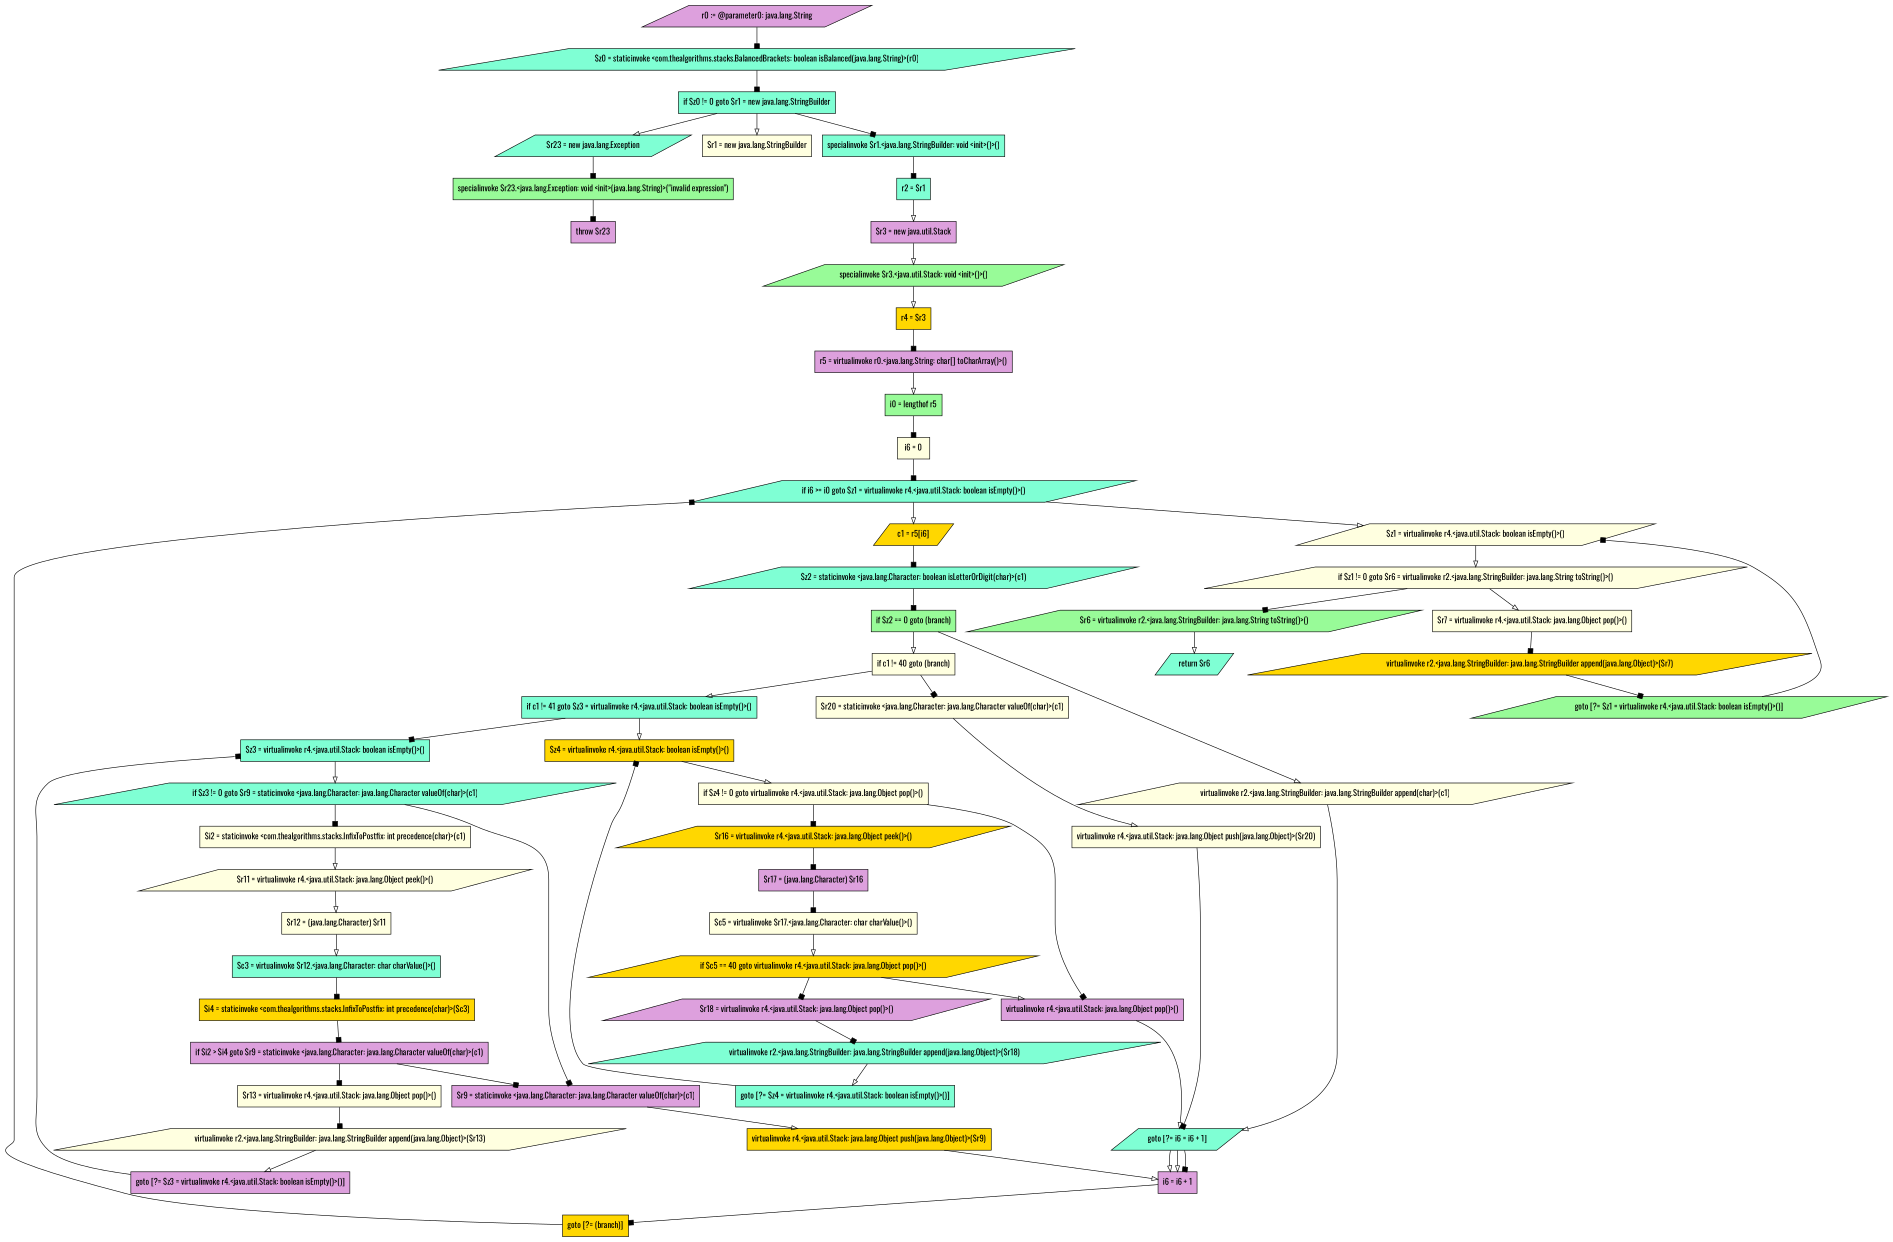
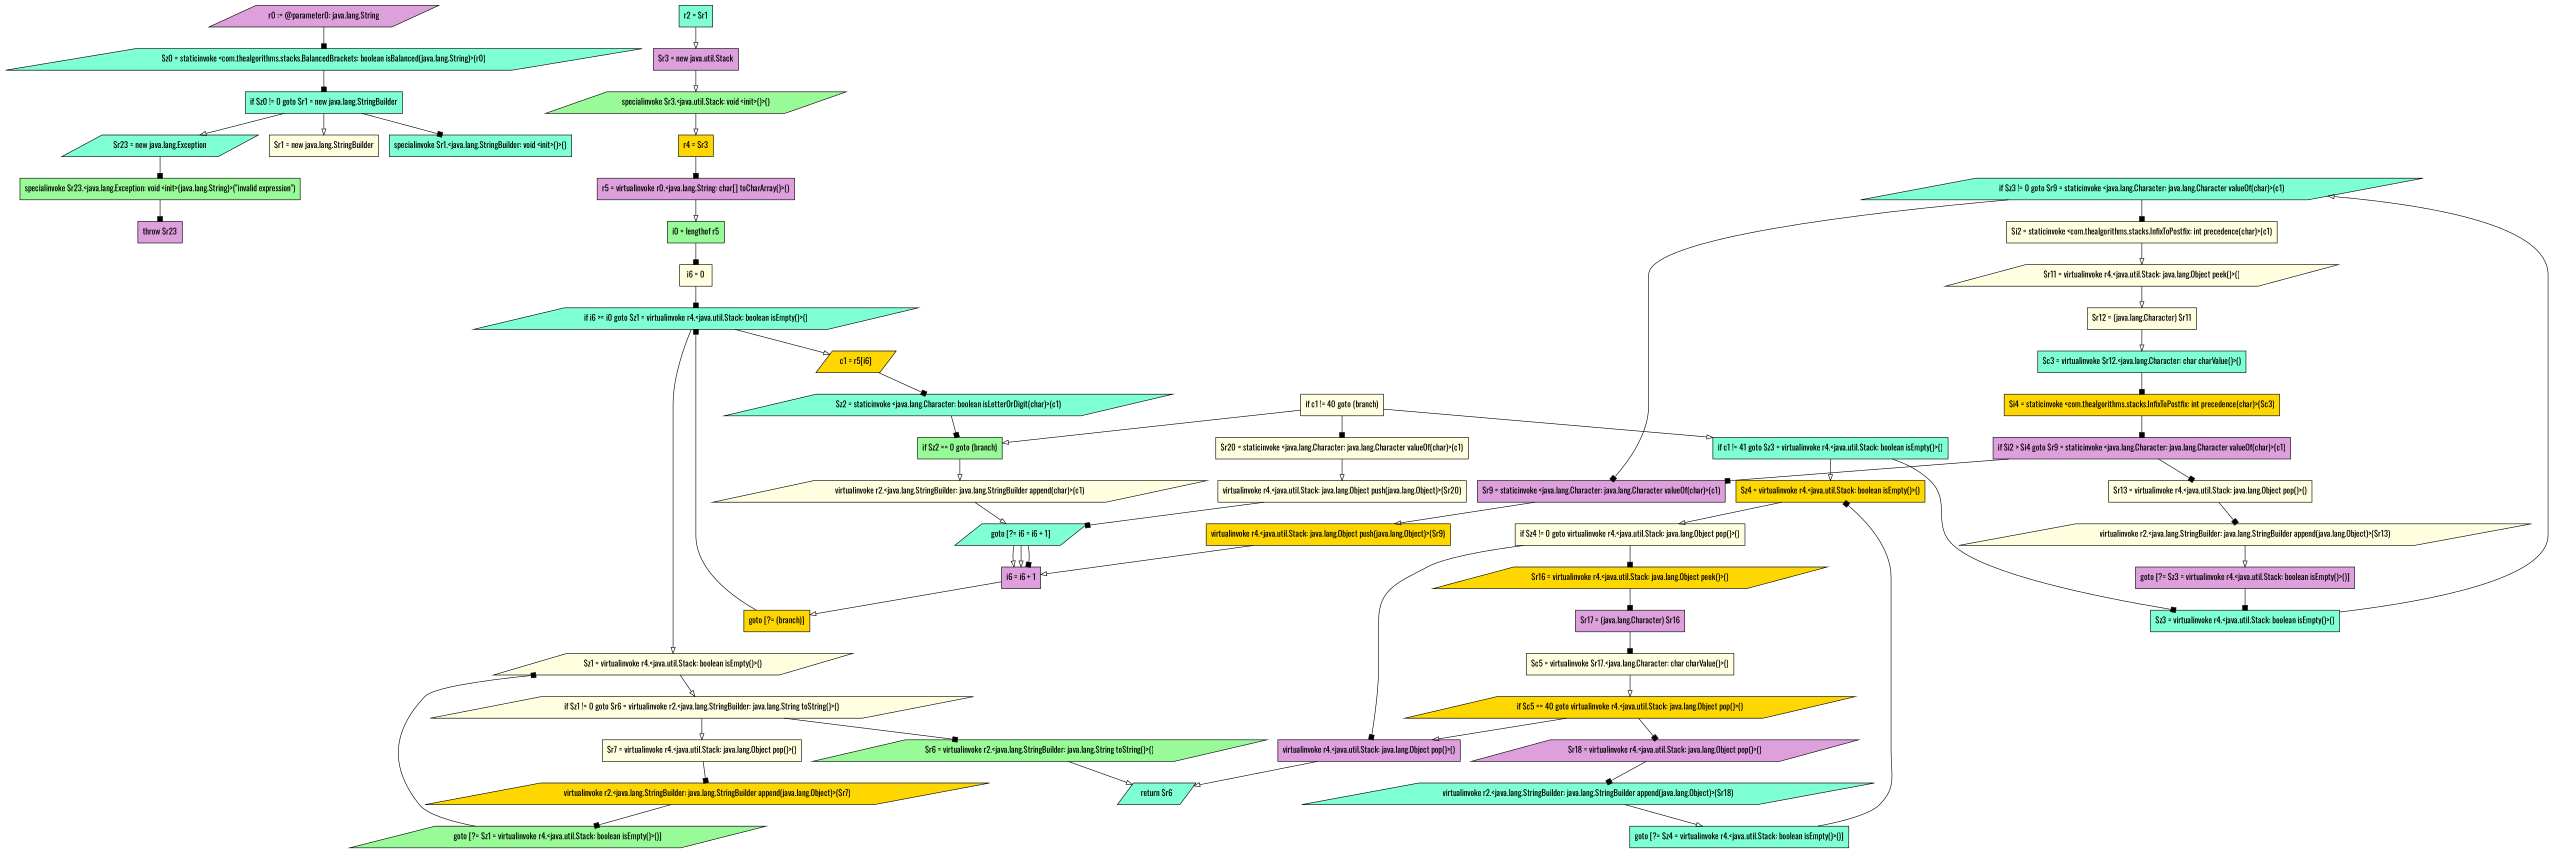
(914, 164) -> none
(914, 640) -> (1154, 426)
(1176, 1063) -> (1259, 773)
(896, 1203) -> (909, 598)
